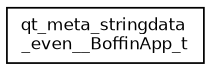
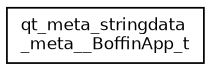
(105, 35) -> (105, 35)
